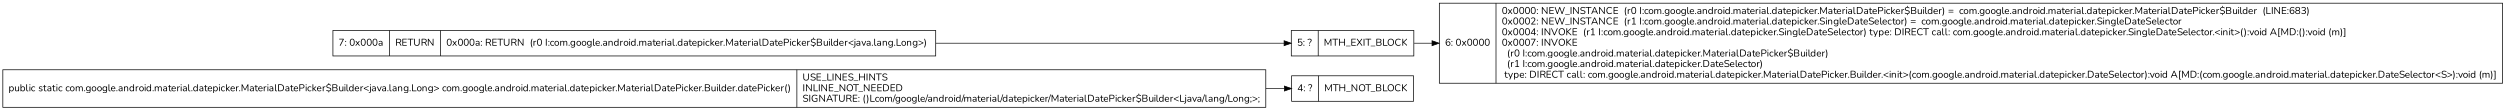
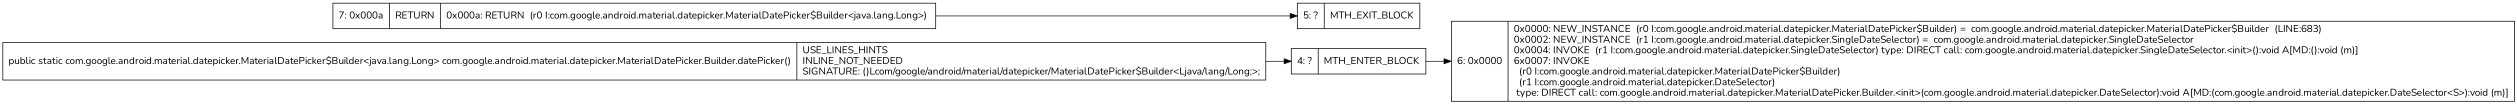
(1423, 43) -> (1435, 61)
(1542, 43) -> (1554, 61)
(1366, 88) -> (1372, 61)
